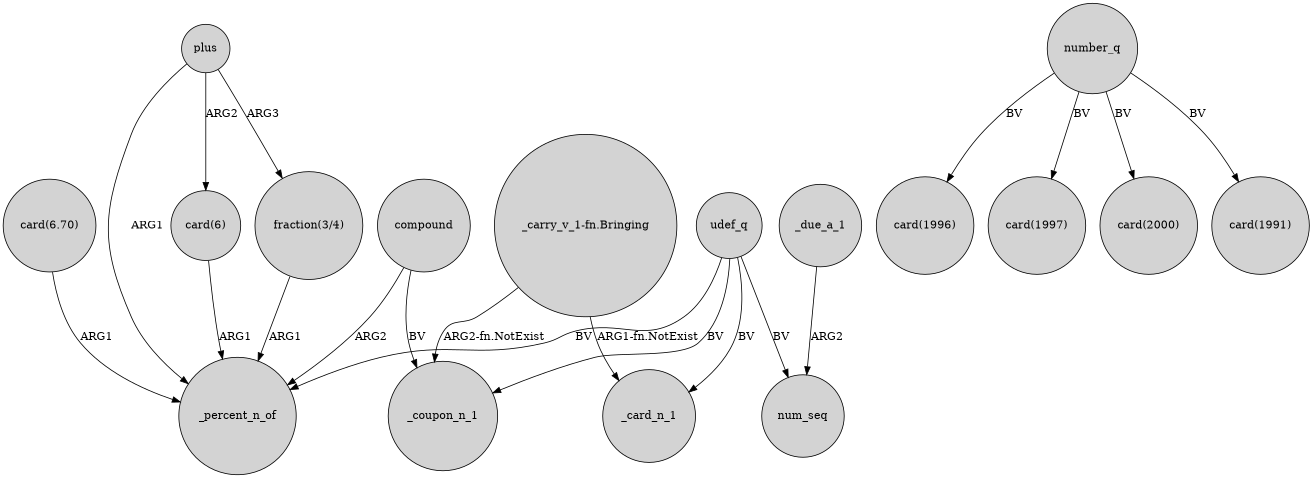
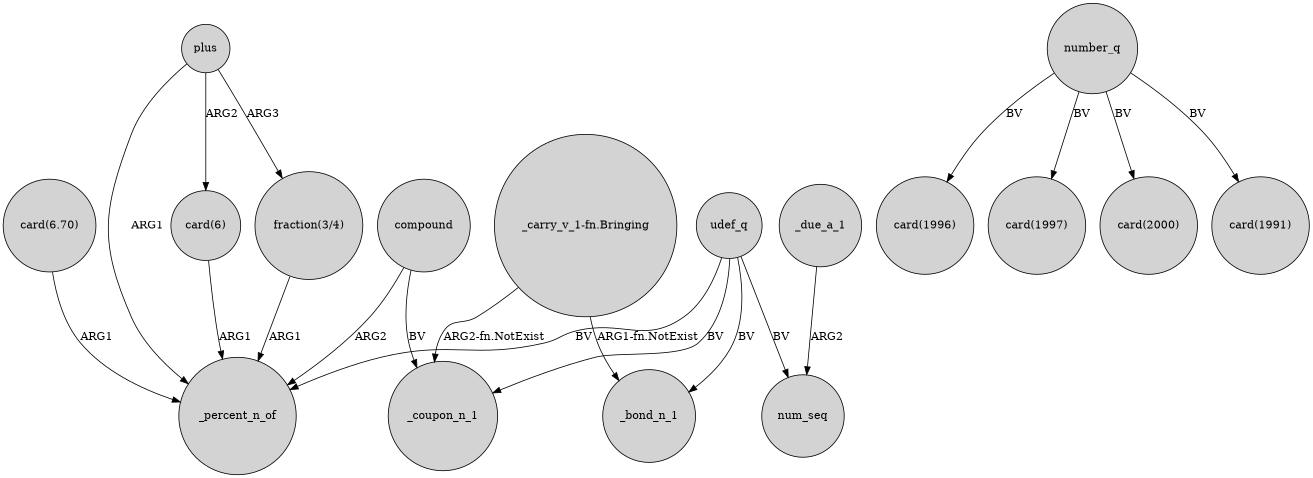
(649, 416) -> (649, 416)
